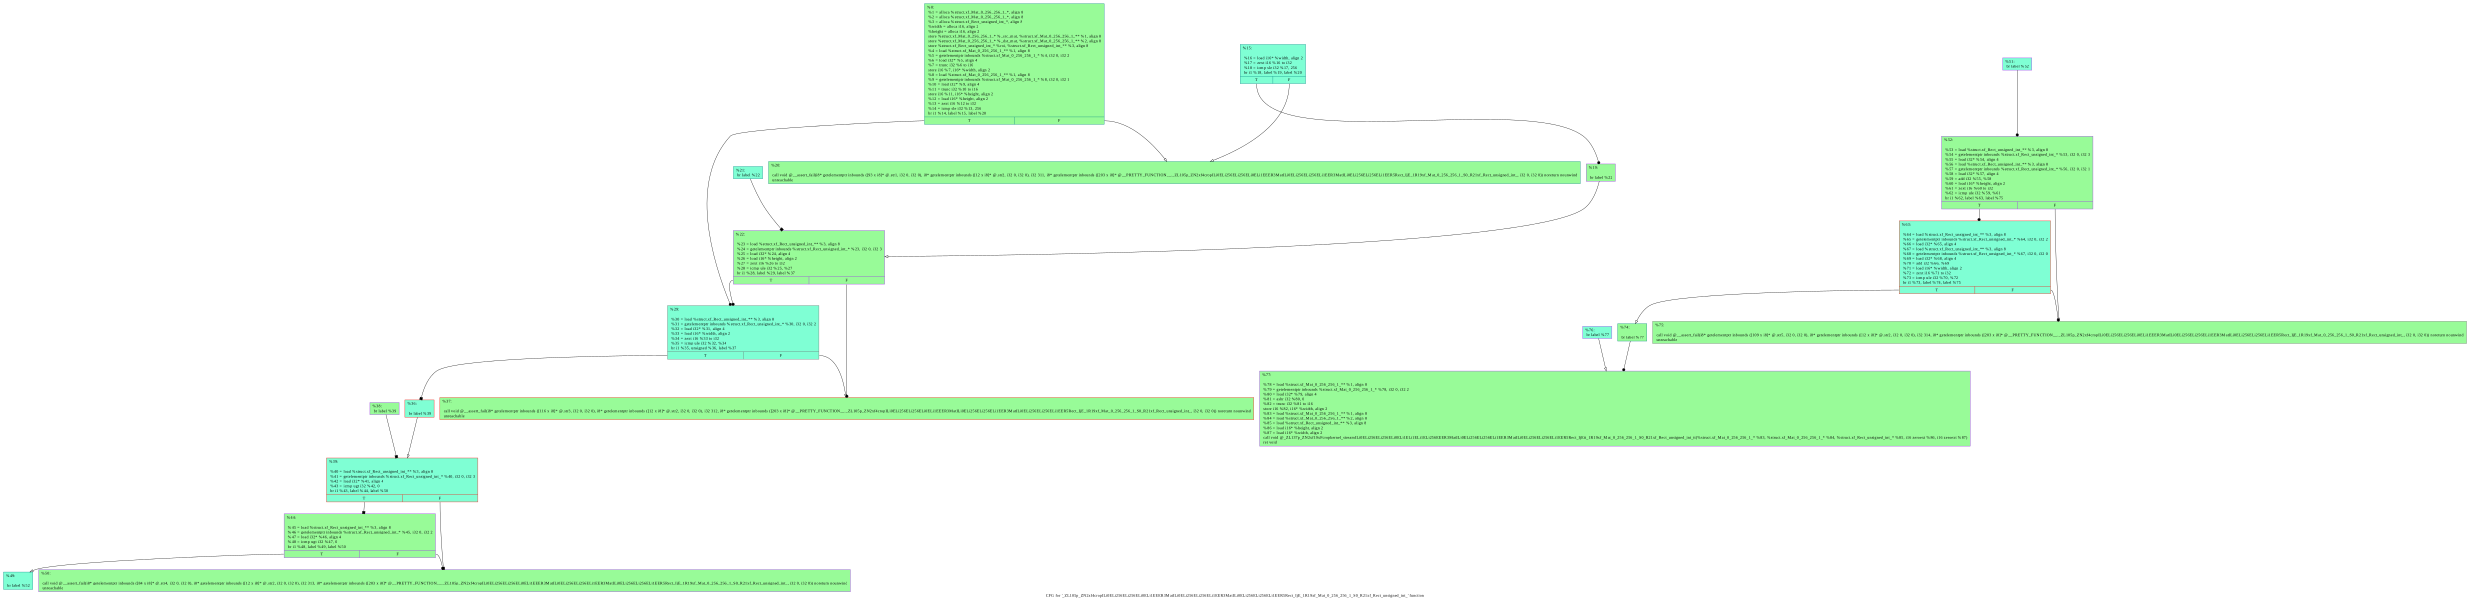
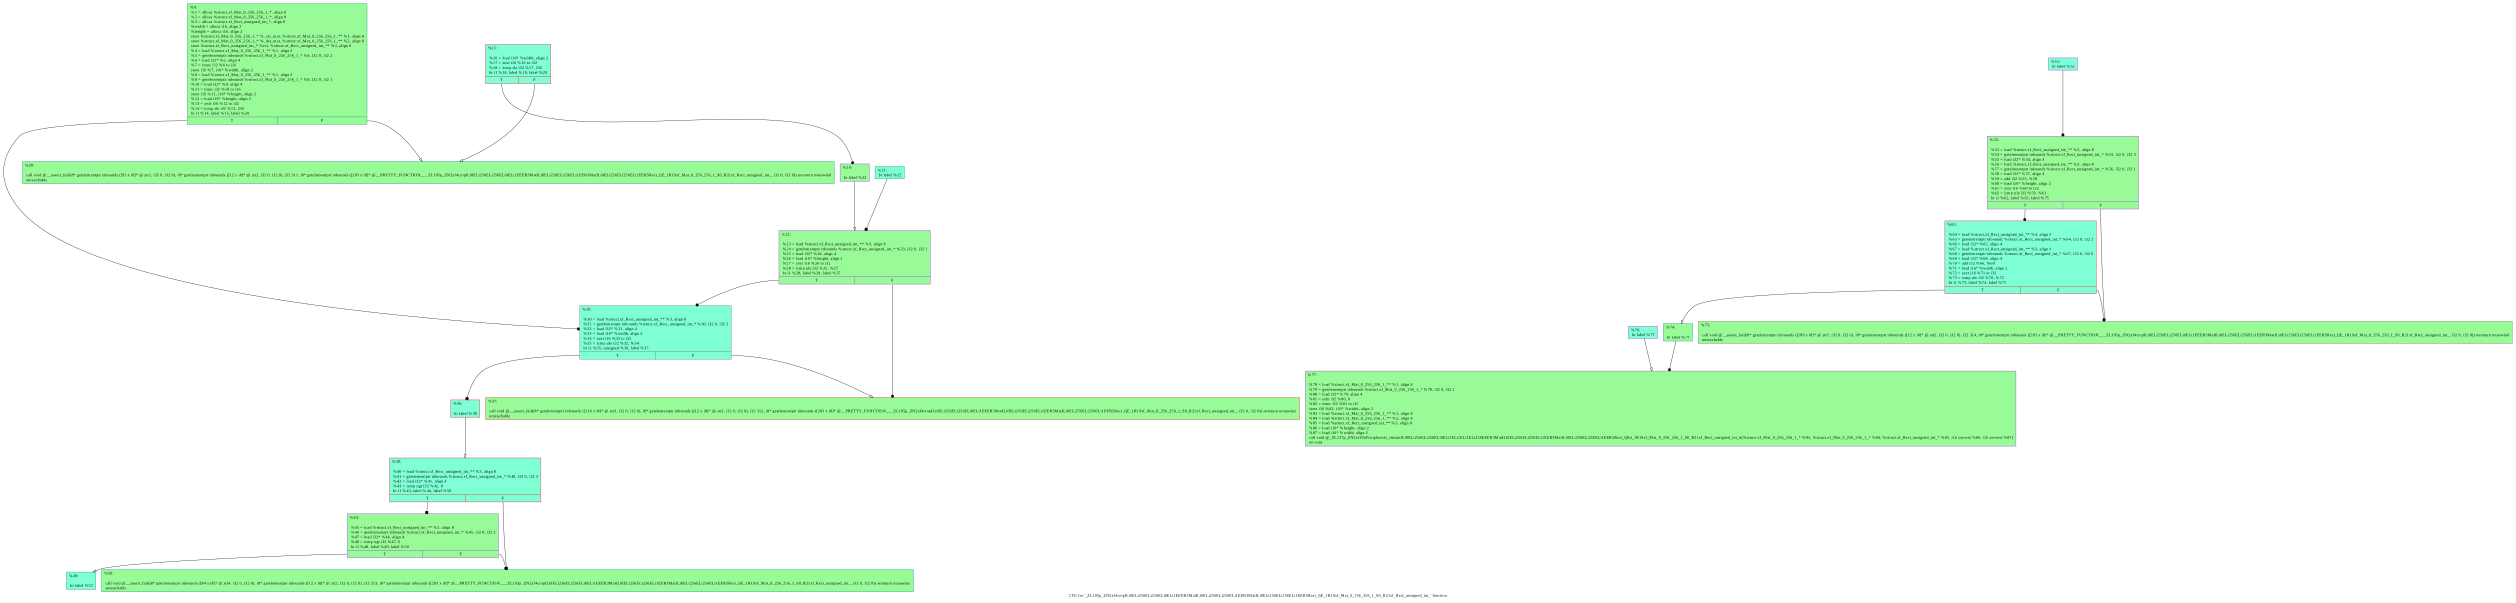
(1273, 64) -> (518, 64)
(385, 409) -> none
(445, 581) -> (508, 581)
